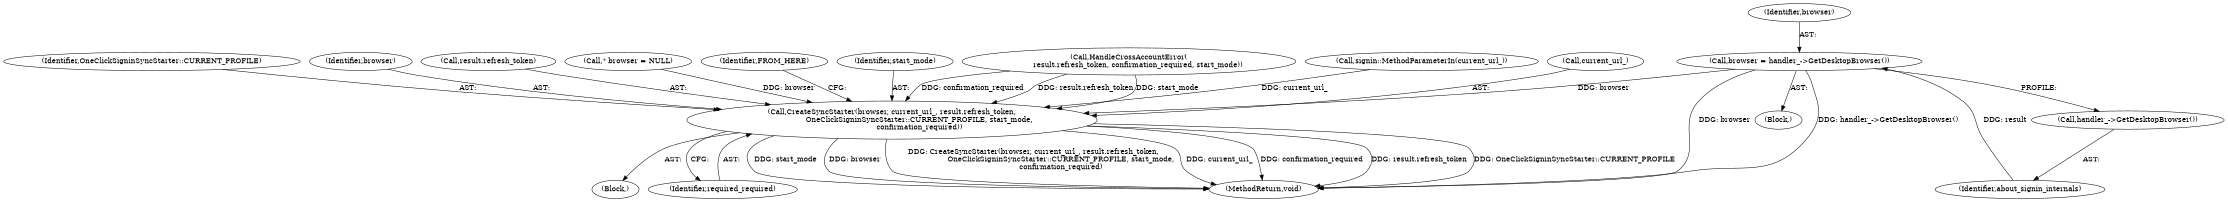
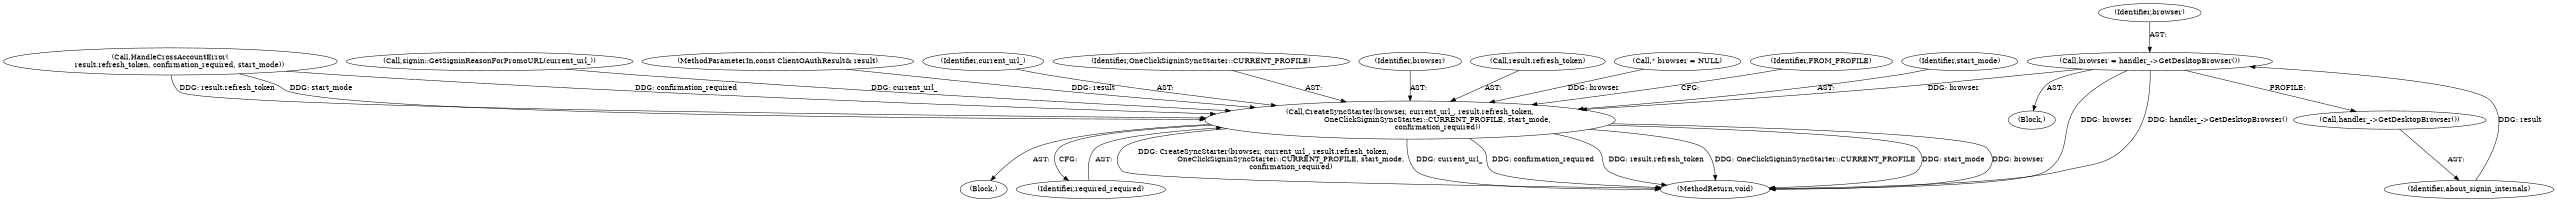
(764, 61) -> (1821, 61)
none -> (778, 61)
(1422, 61) -> (490, 61)
(1596, 61) -> (983, 61)
